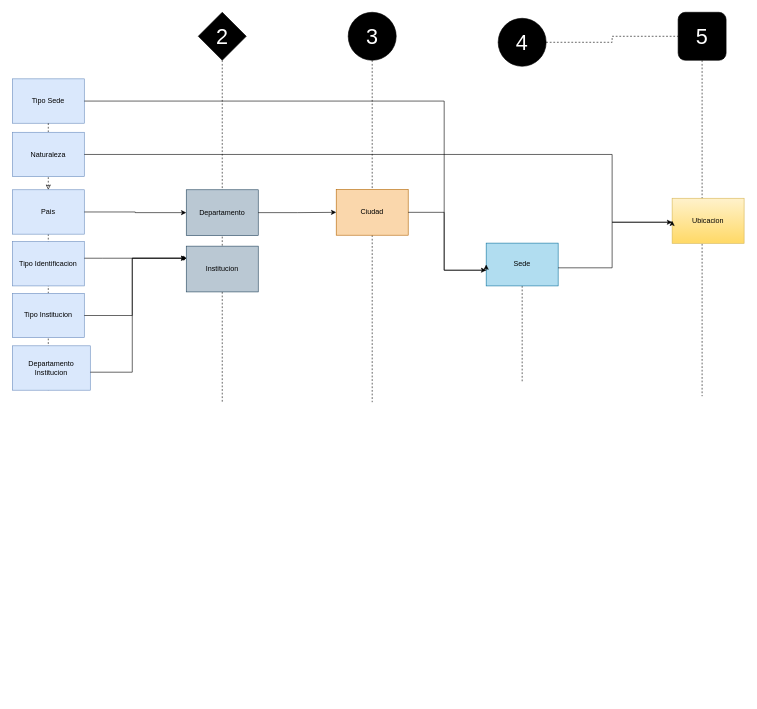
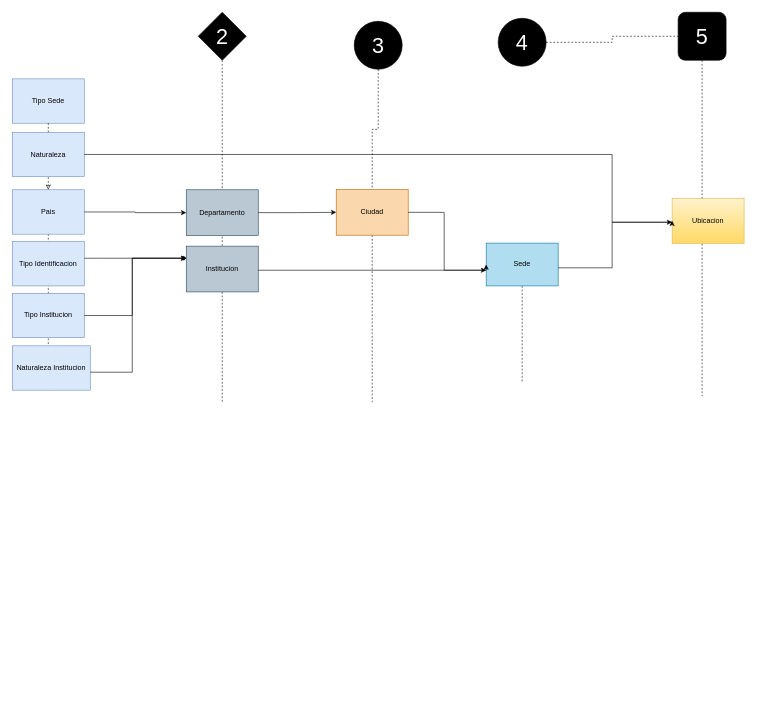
(372, 36) -> (378, 45)
(318, 101) -> none
none -> (350, 270)
(51, 368) -> (51, 368)
